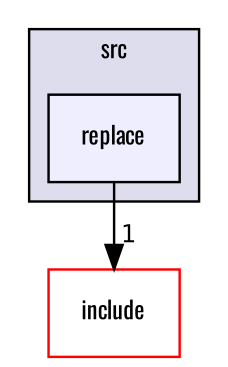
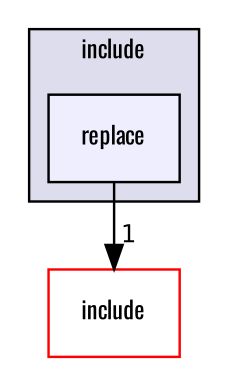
(114, 52) -> (114, 52)
